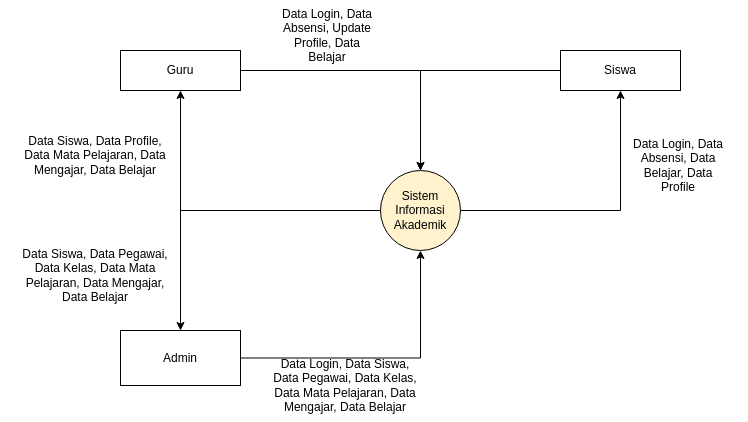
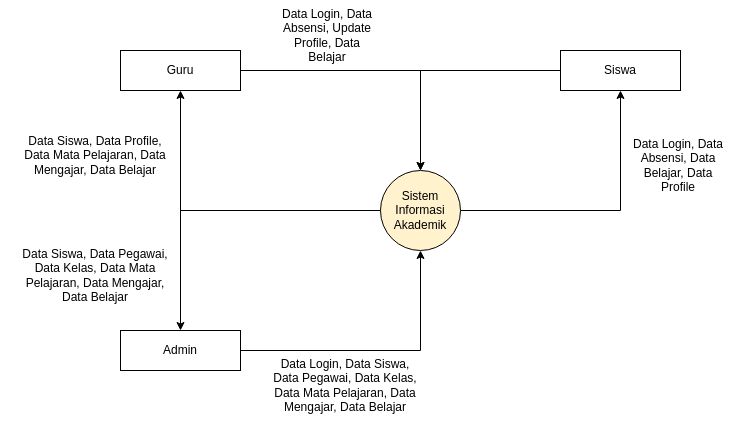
(181, 358) -> (181, 351)
